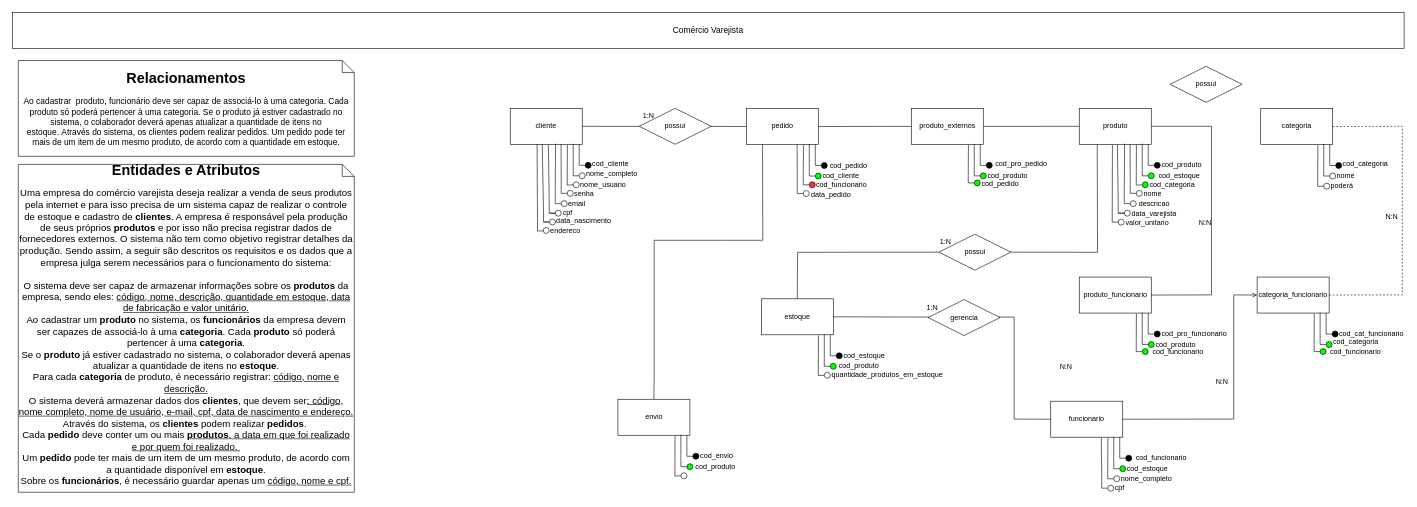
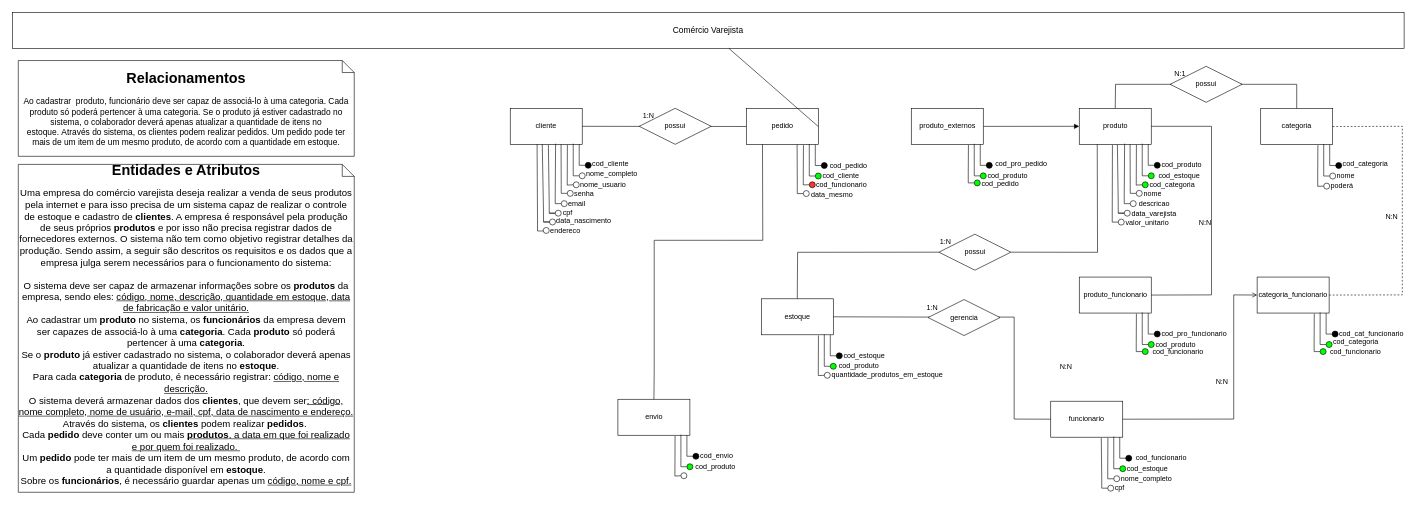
none -> (1280, 84)
(864, 126) -> (774, 87)
(1075, 126) -> (1073, 126)
(833, 195) -> (832, 195)
